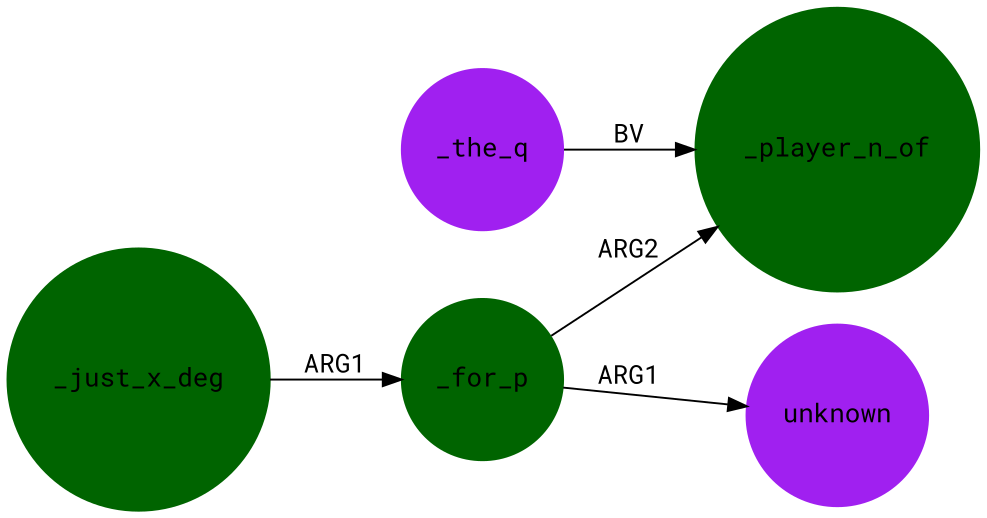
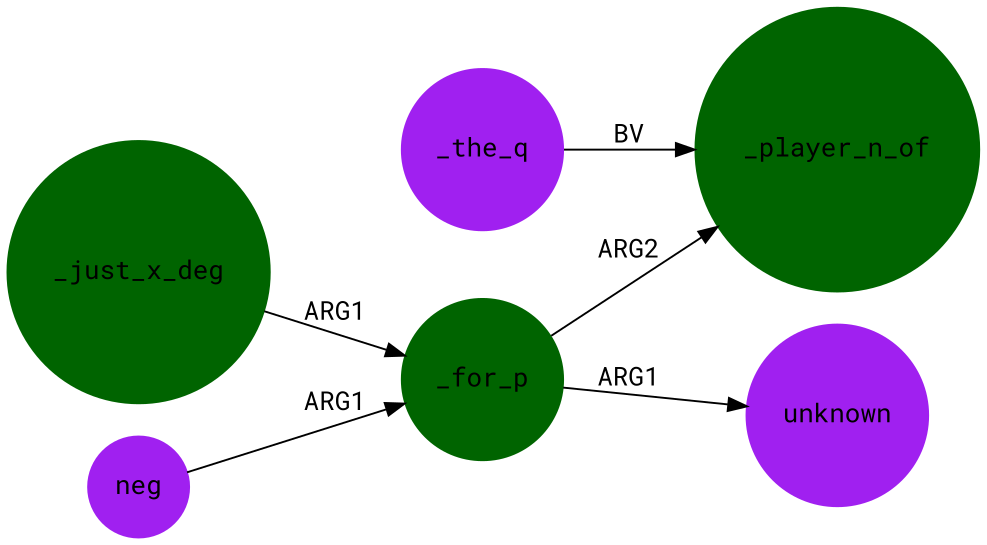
none -> (139, 487)
